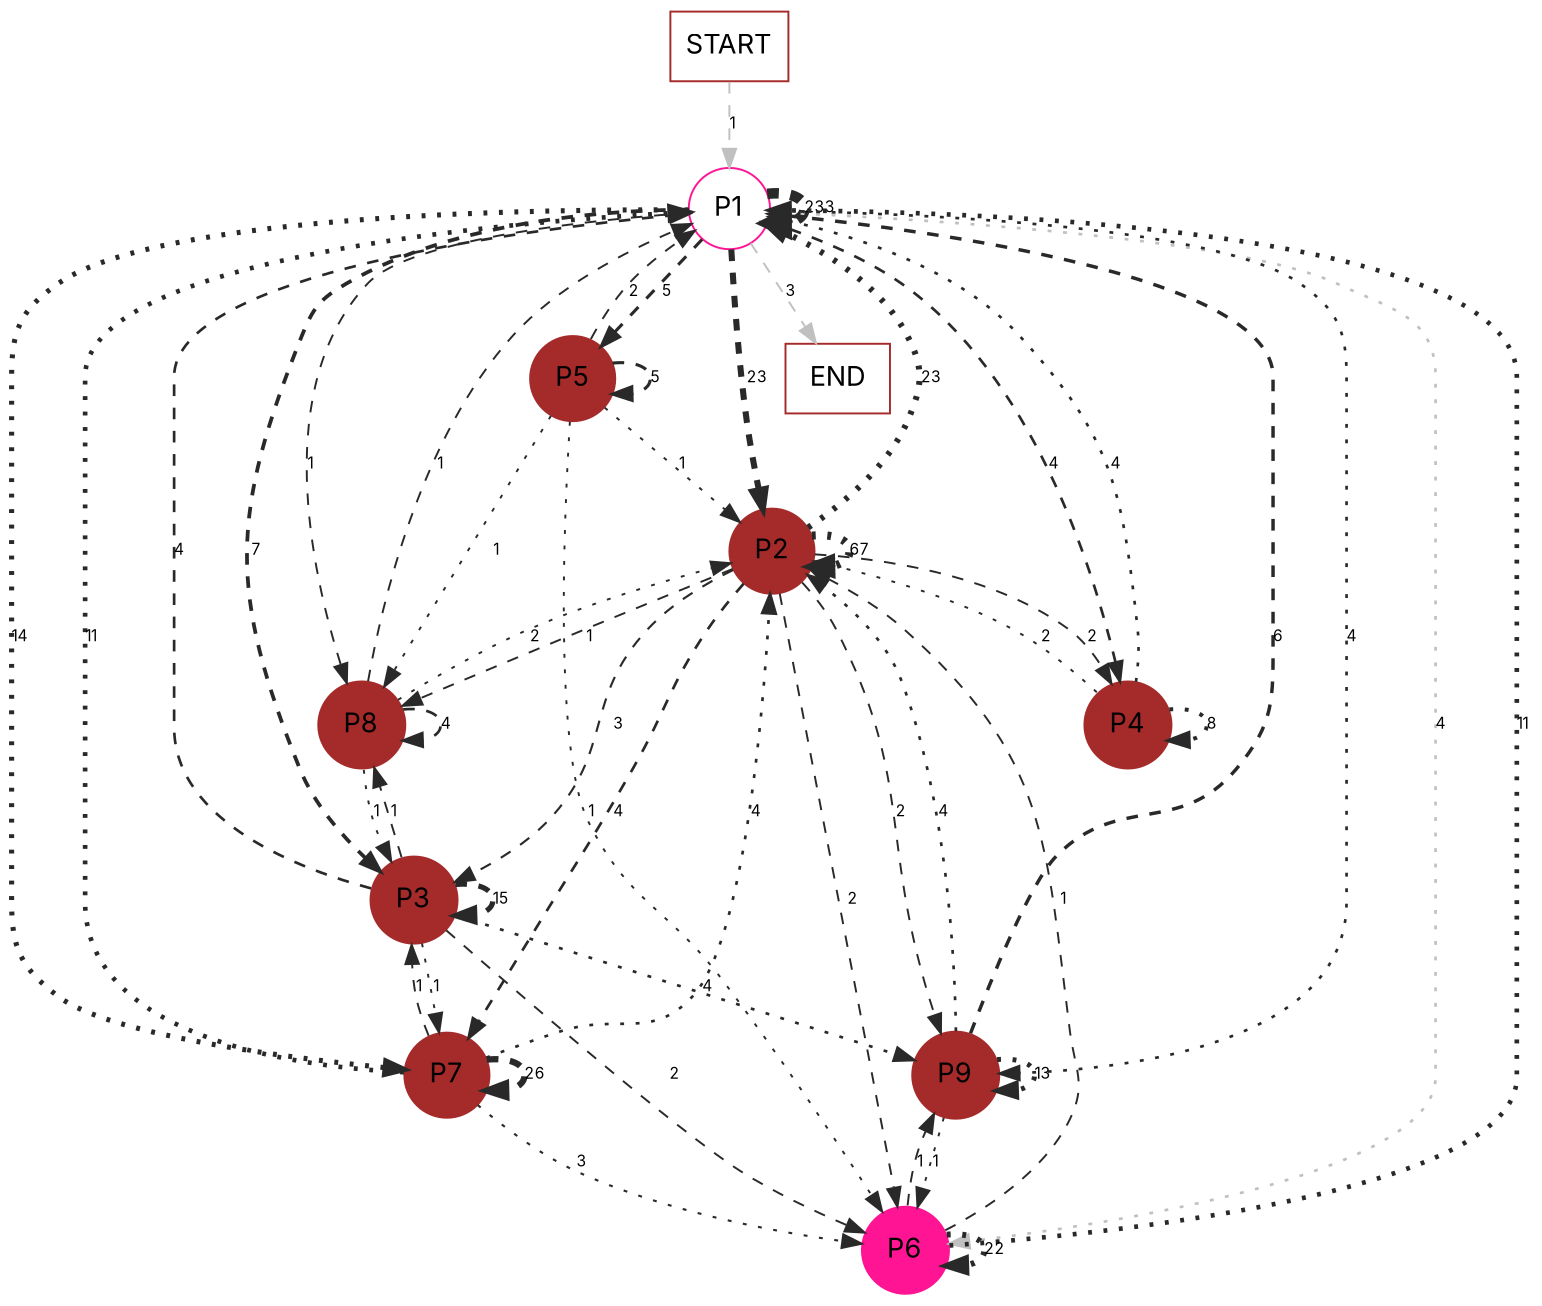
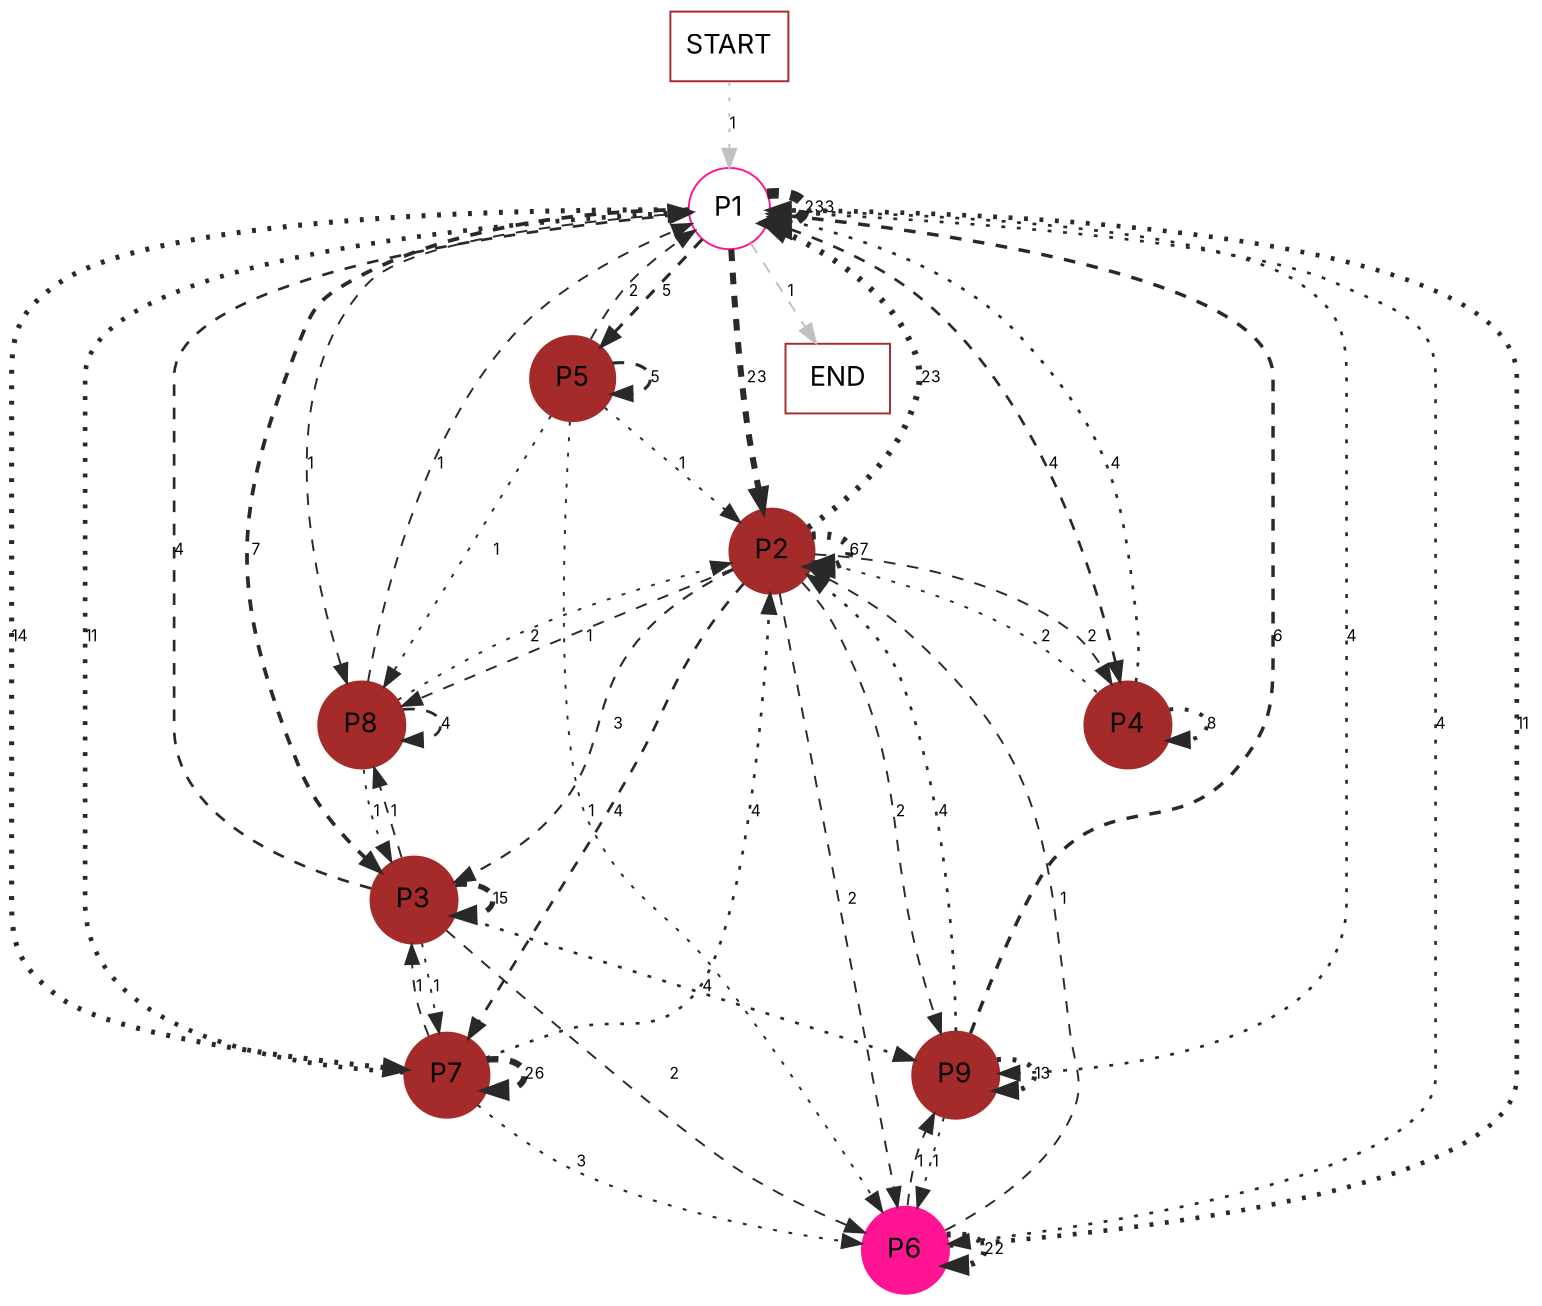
(729, 115) -> (729, 115)
(791, 292) -> (791, 292)
(1436, 624) -> (1436, 624)
